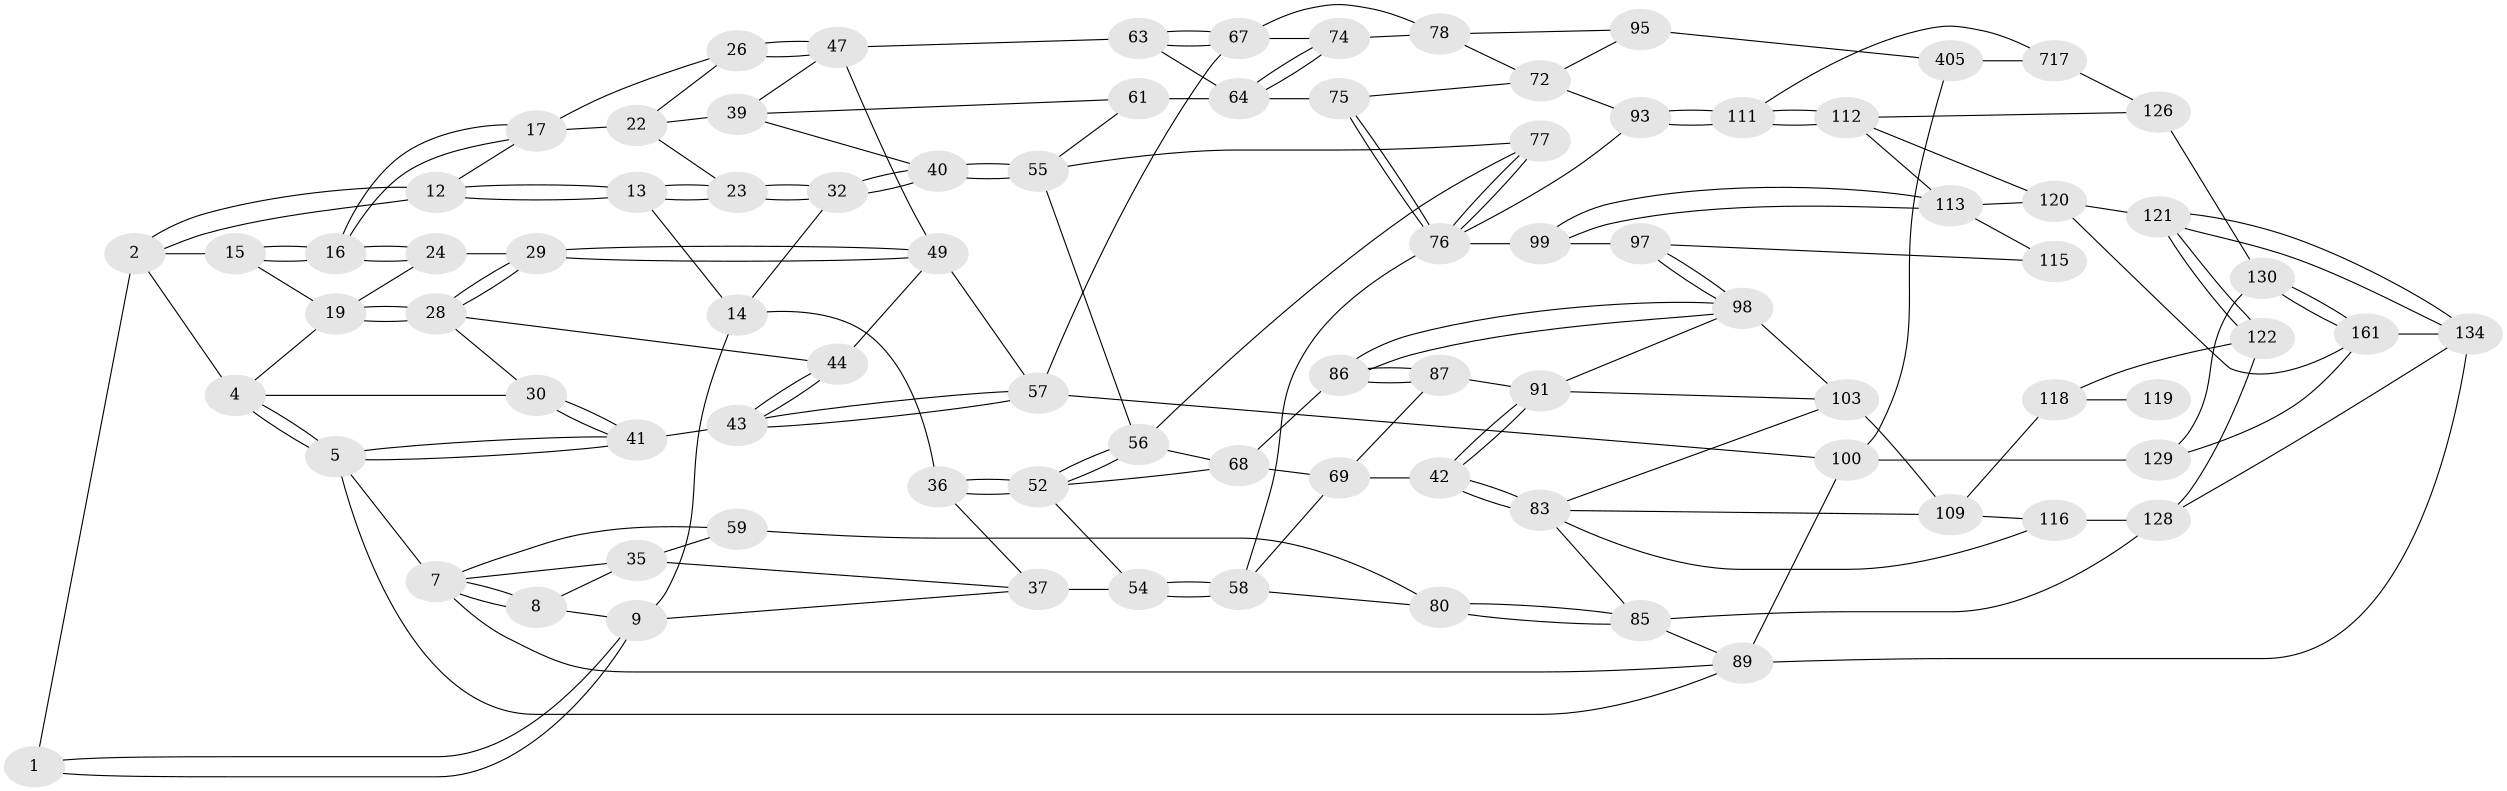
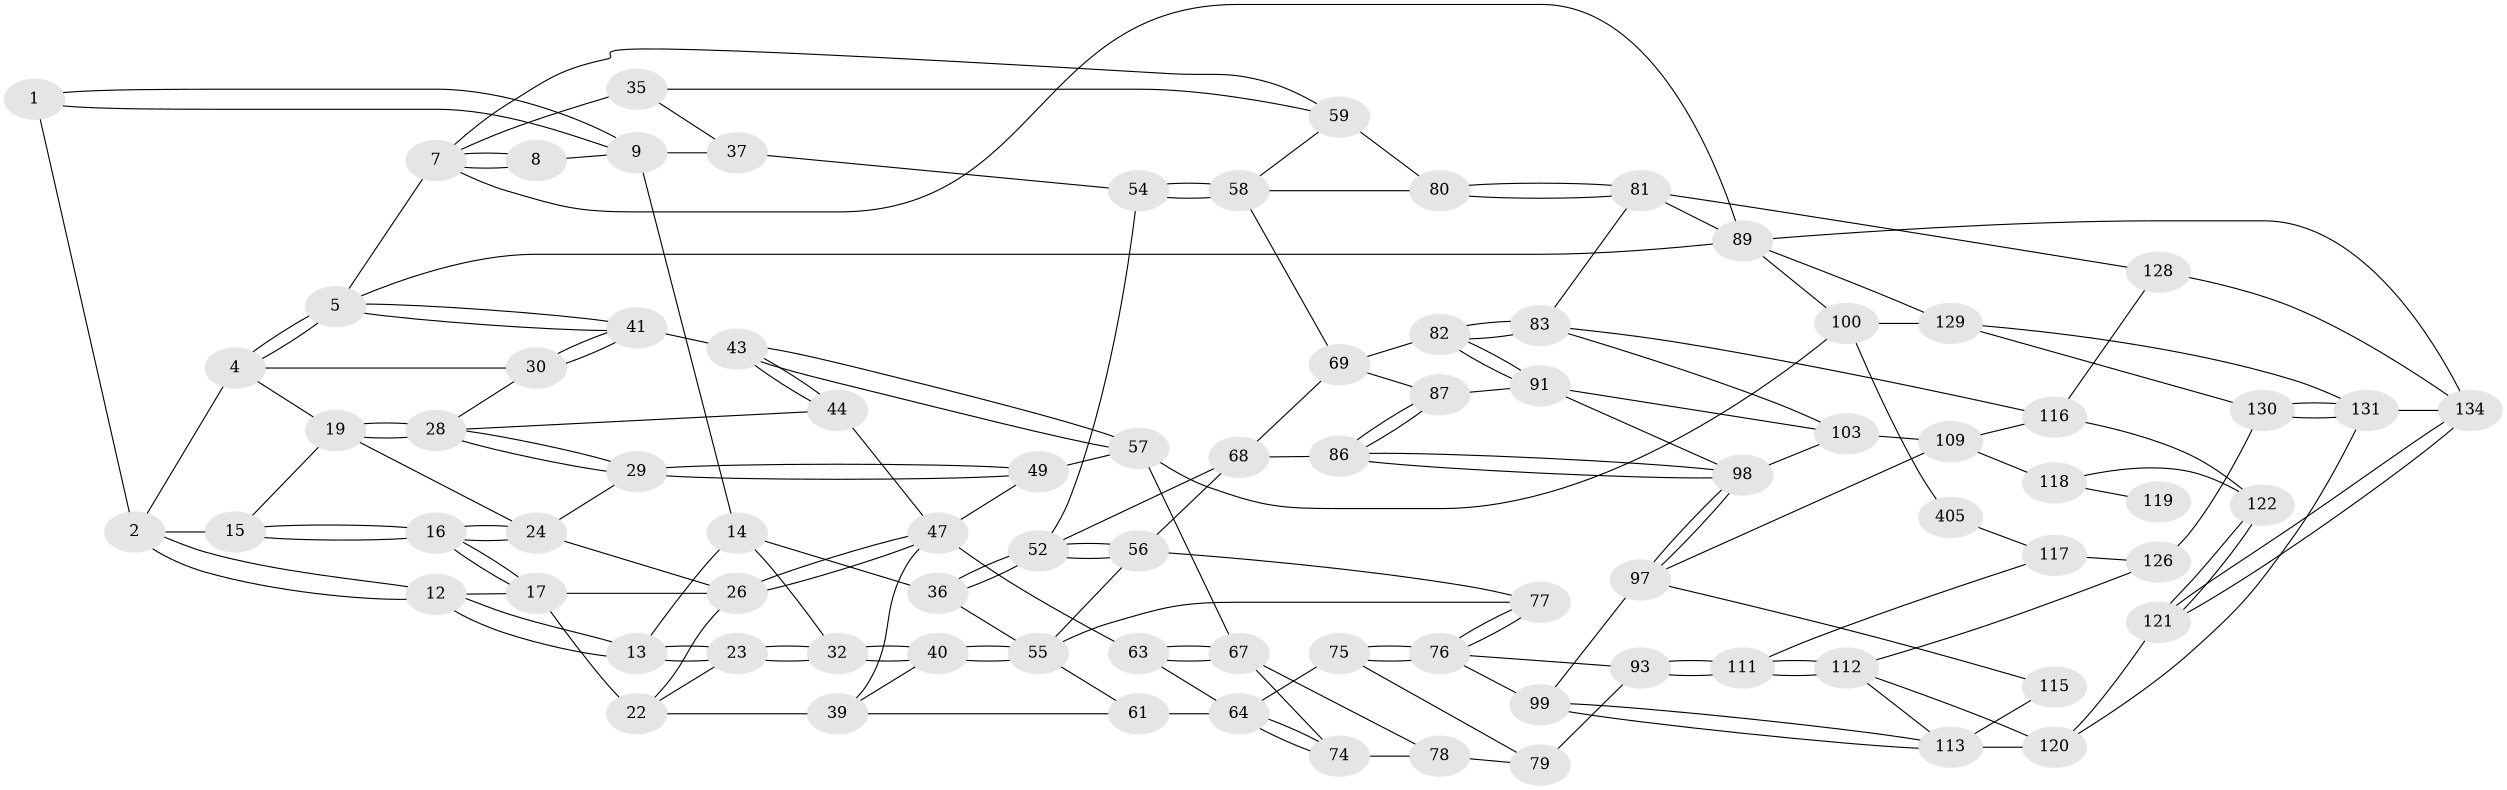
(1641, 30) -> none
(2055, 61) -> (2055, 555)
(1540, 81) -> (1540, 765)
none -> (1847, 281)
(888, 309) -> (888, 472)
(2366, 334) -> (2366, 410)
(1289, 388) -> (1289, 154)
(2224, 431) -> (2169, 446)
(1440, 478) -> (1440, 335)
(1745, 512) -> (1795, 511)
(982, 531) -> (988, 623)
none -> (637, 563)
(587, 584) -> none
(1641, 621) -> (1641, 191)
